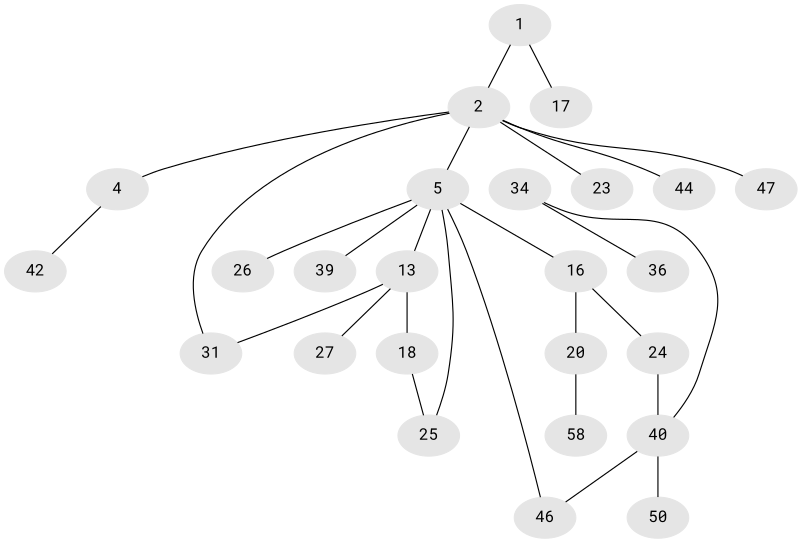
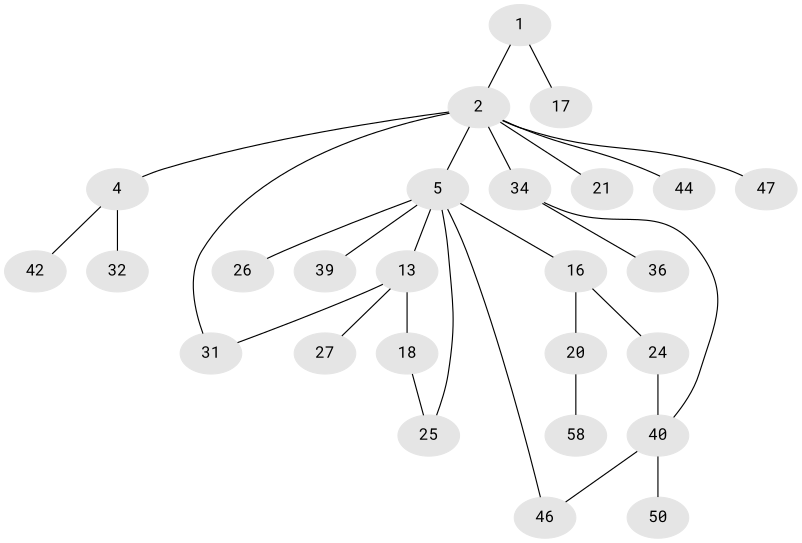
none -> (499, 148)
(602, 189) -> (602, 189)
none -> (117, 271)
